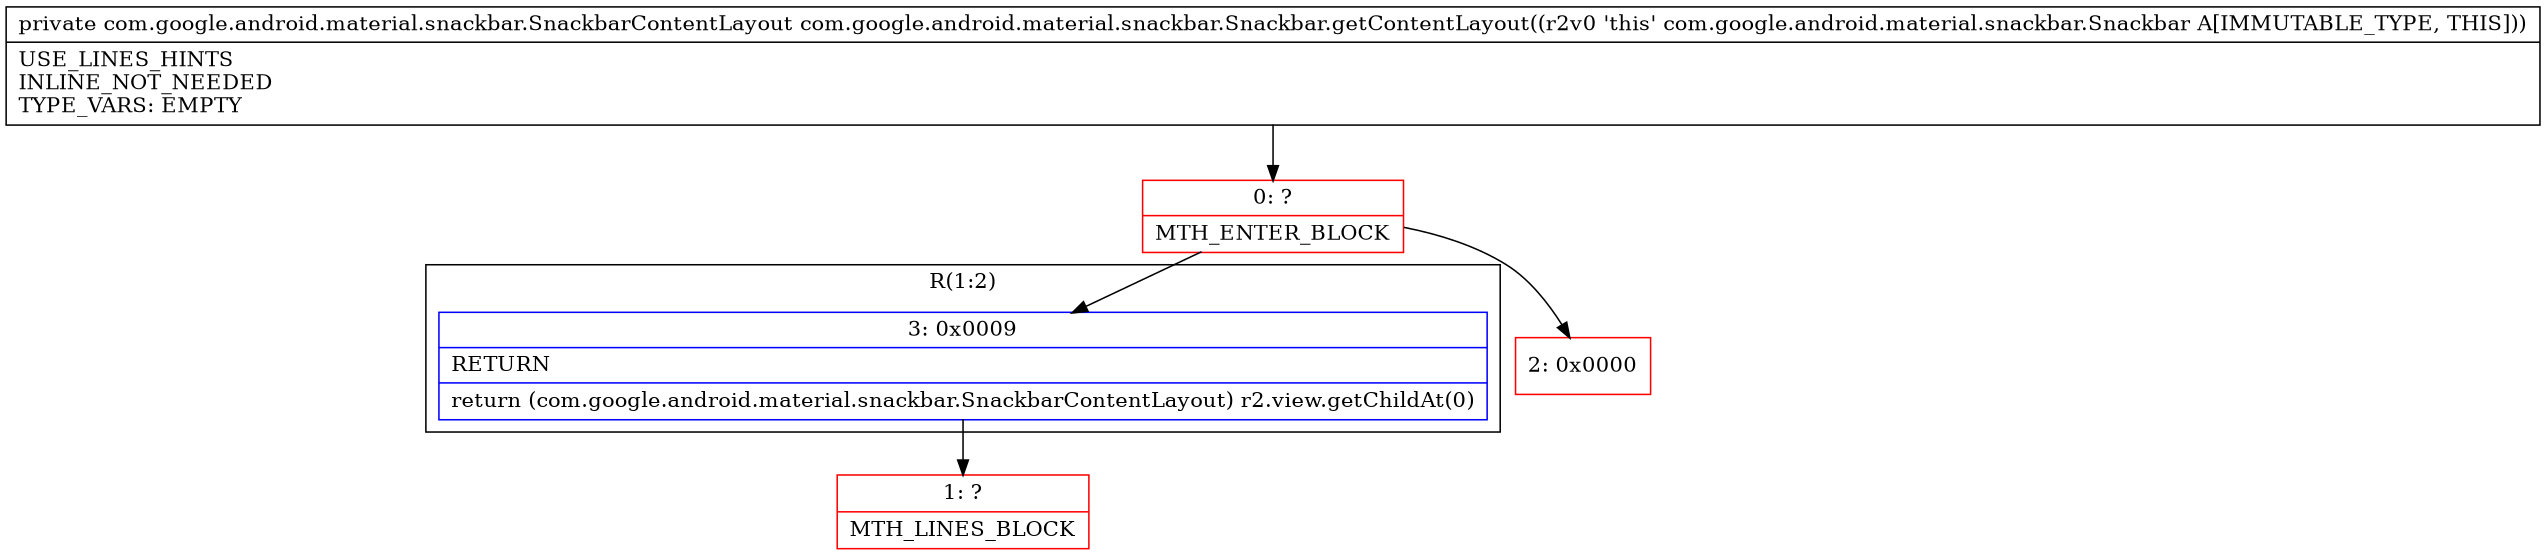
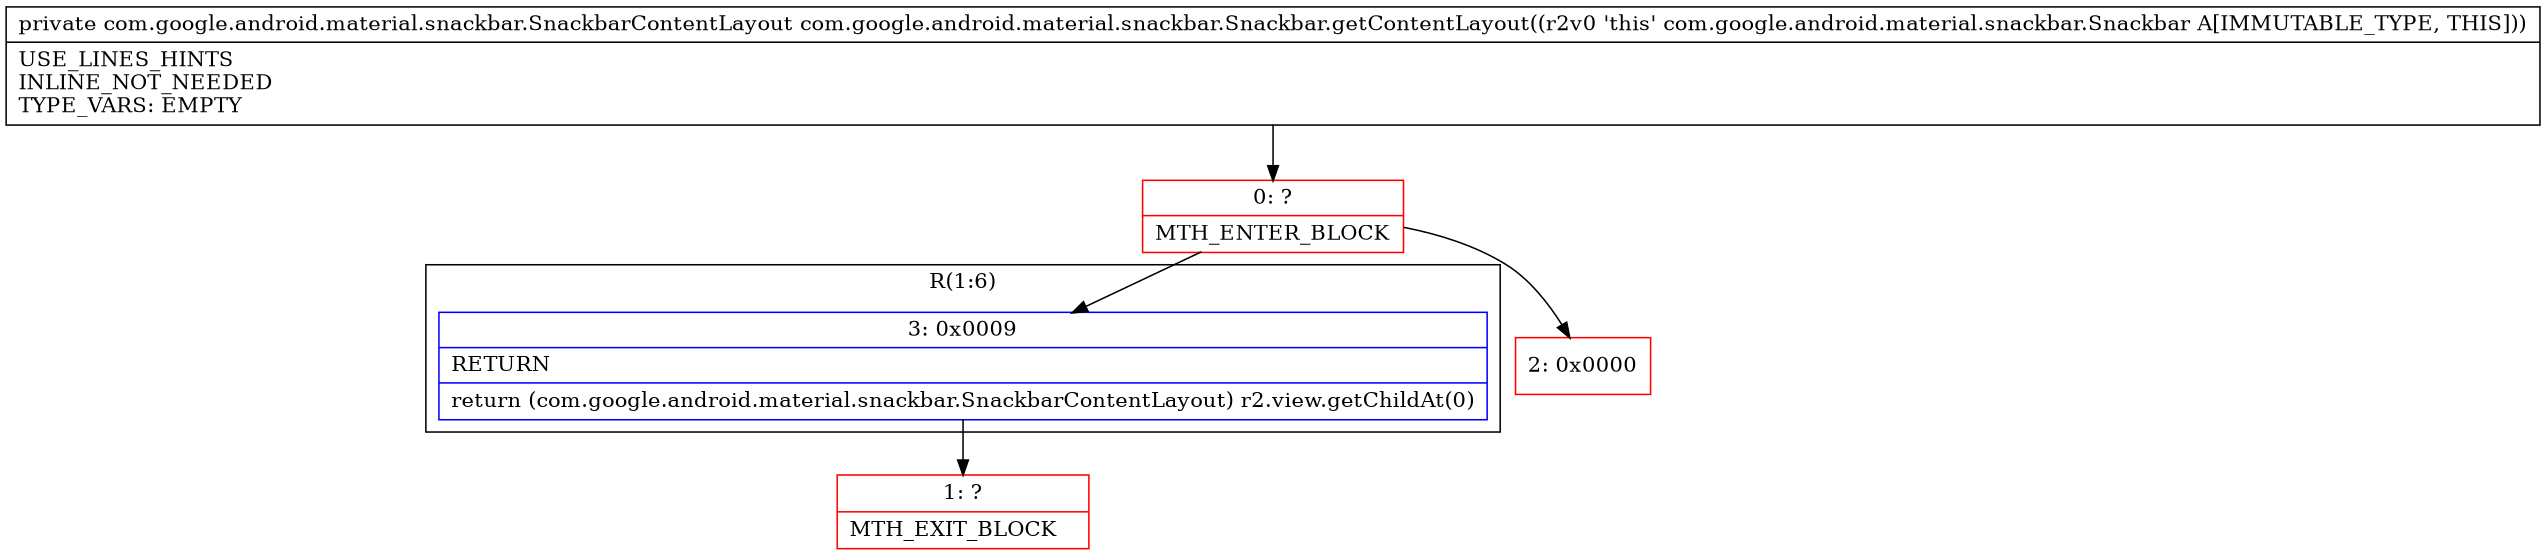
(963, 282) -> (963, 282)
(963, 529) -> (954, 529)
